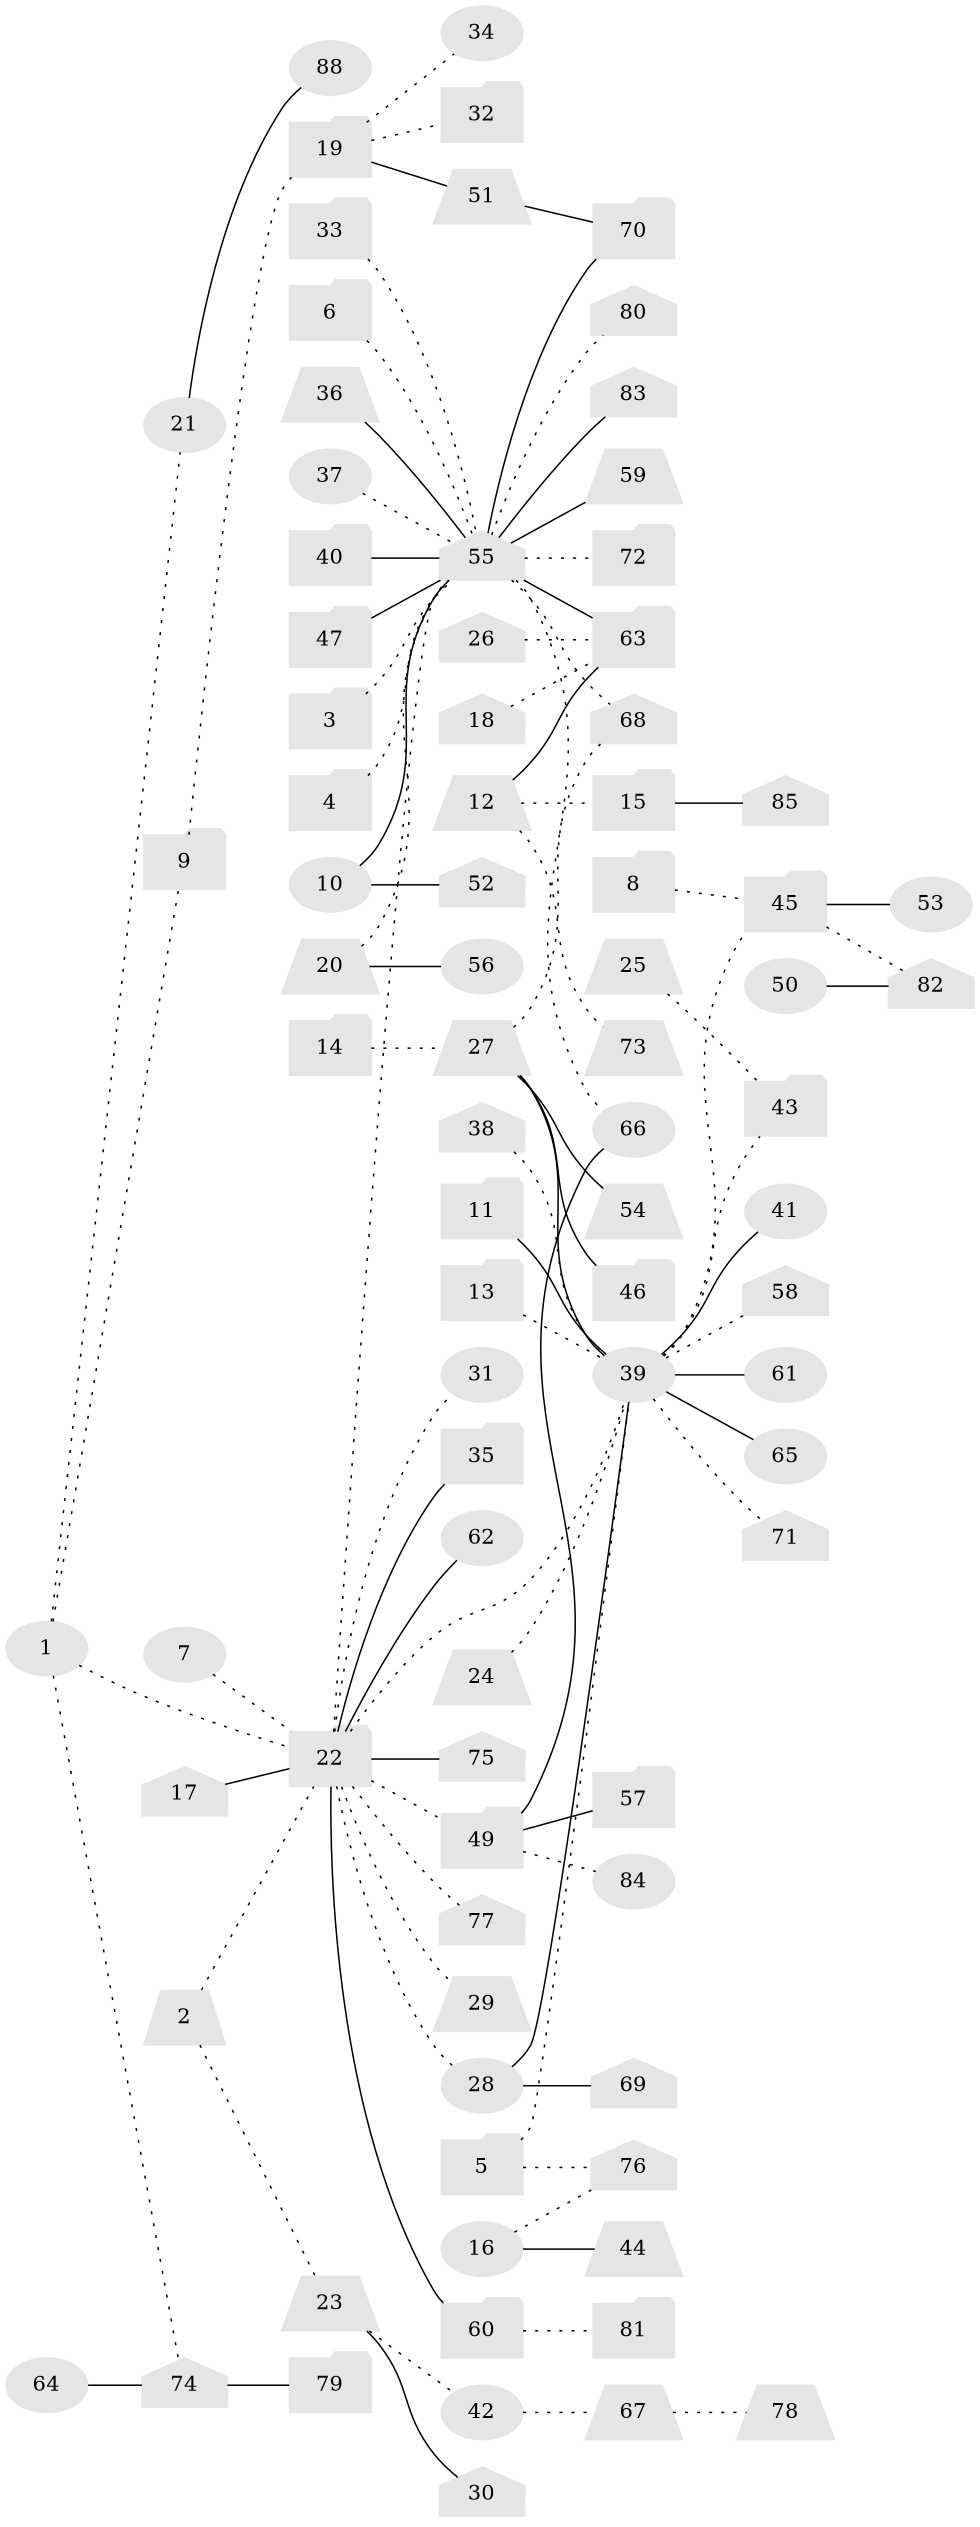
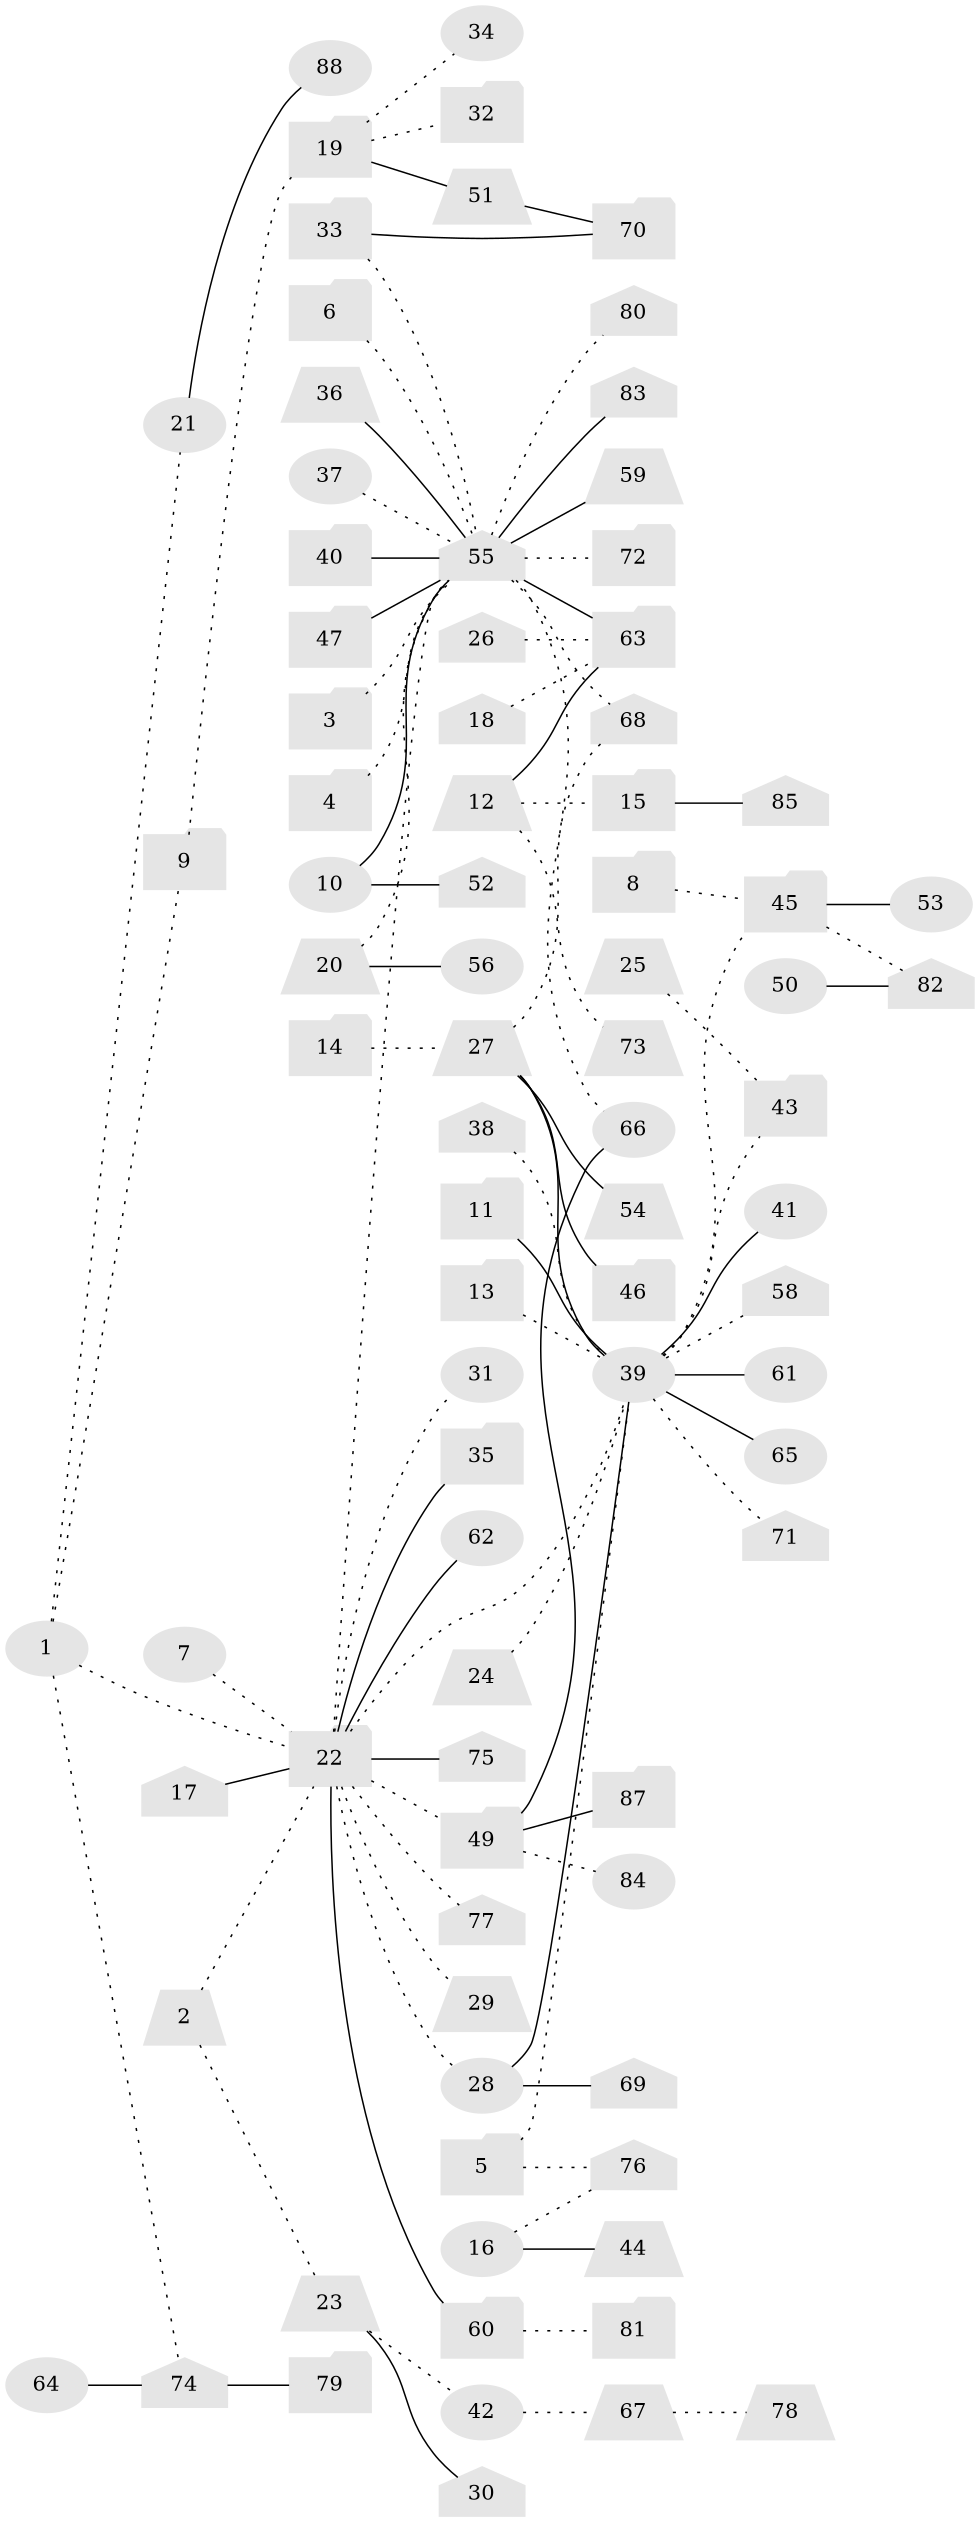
(527, 390) -> (482, 238)
(634, 1800) -> (634, 1800)
